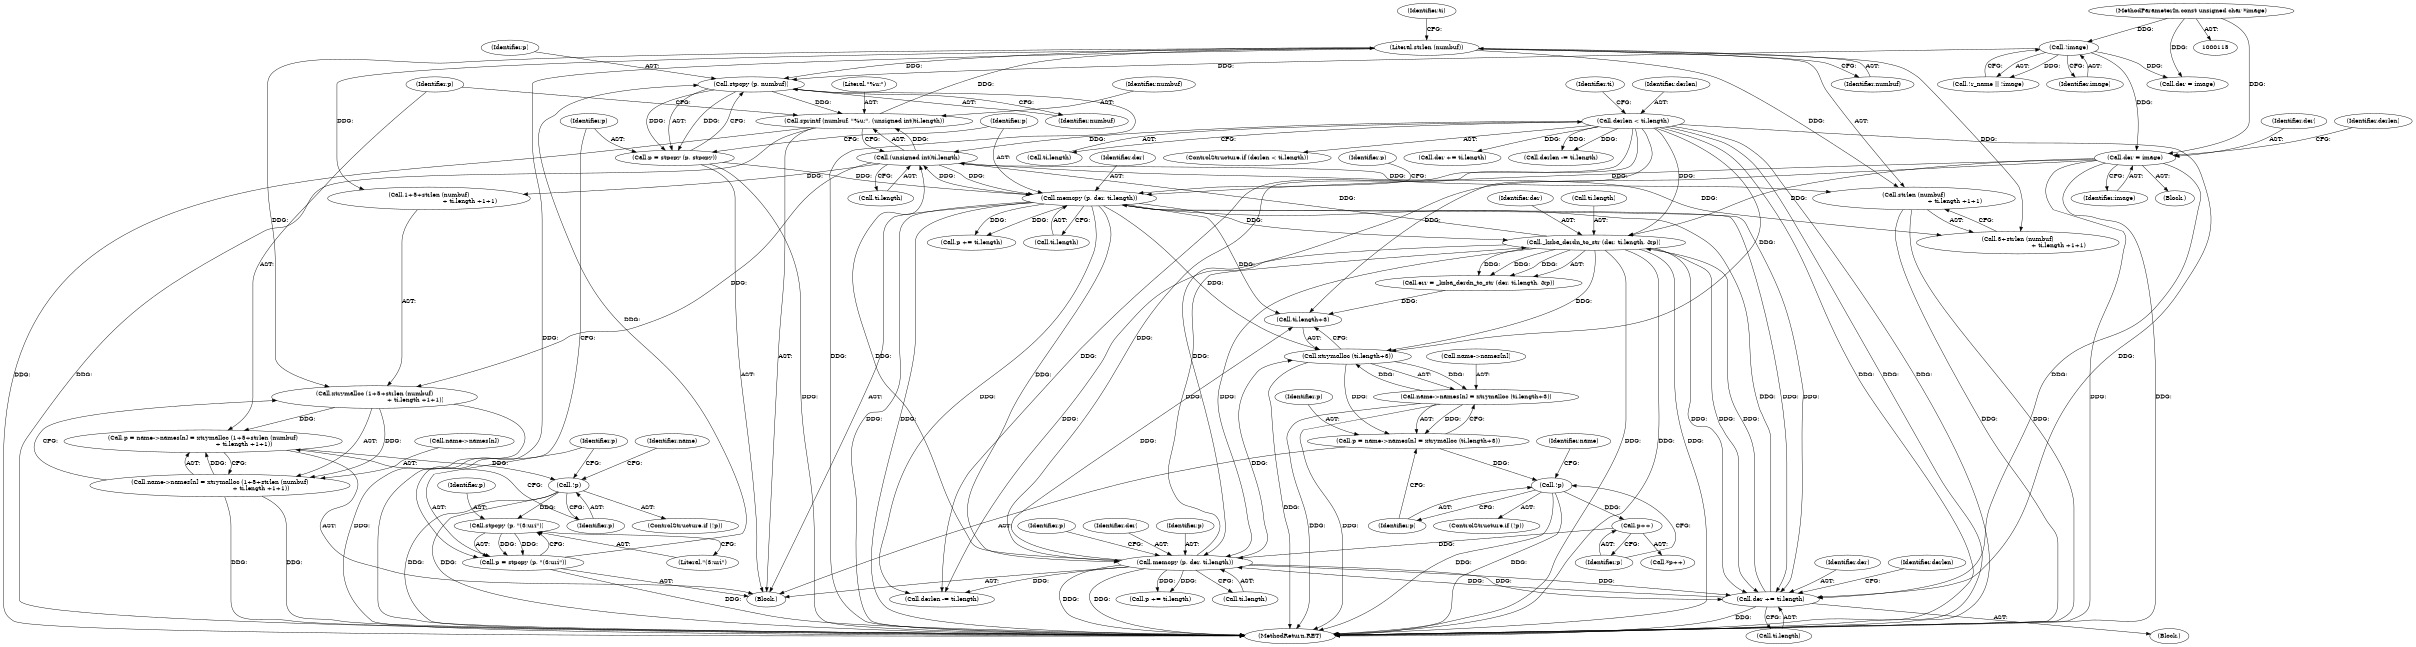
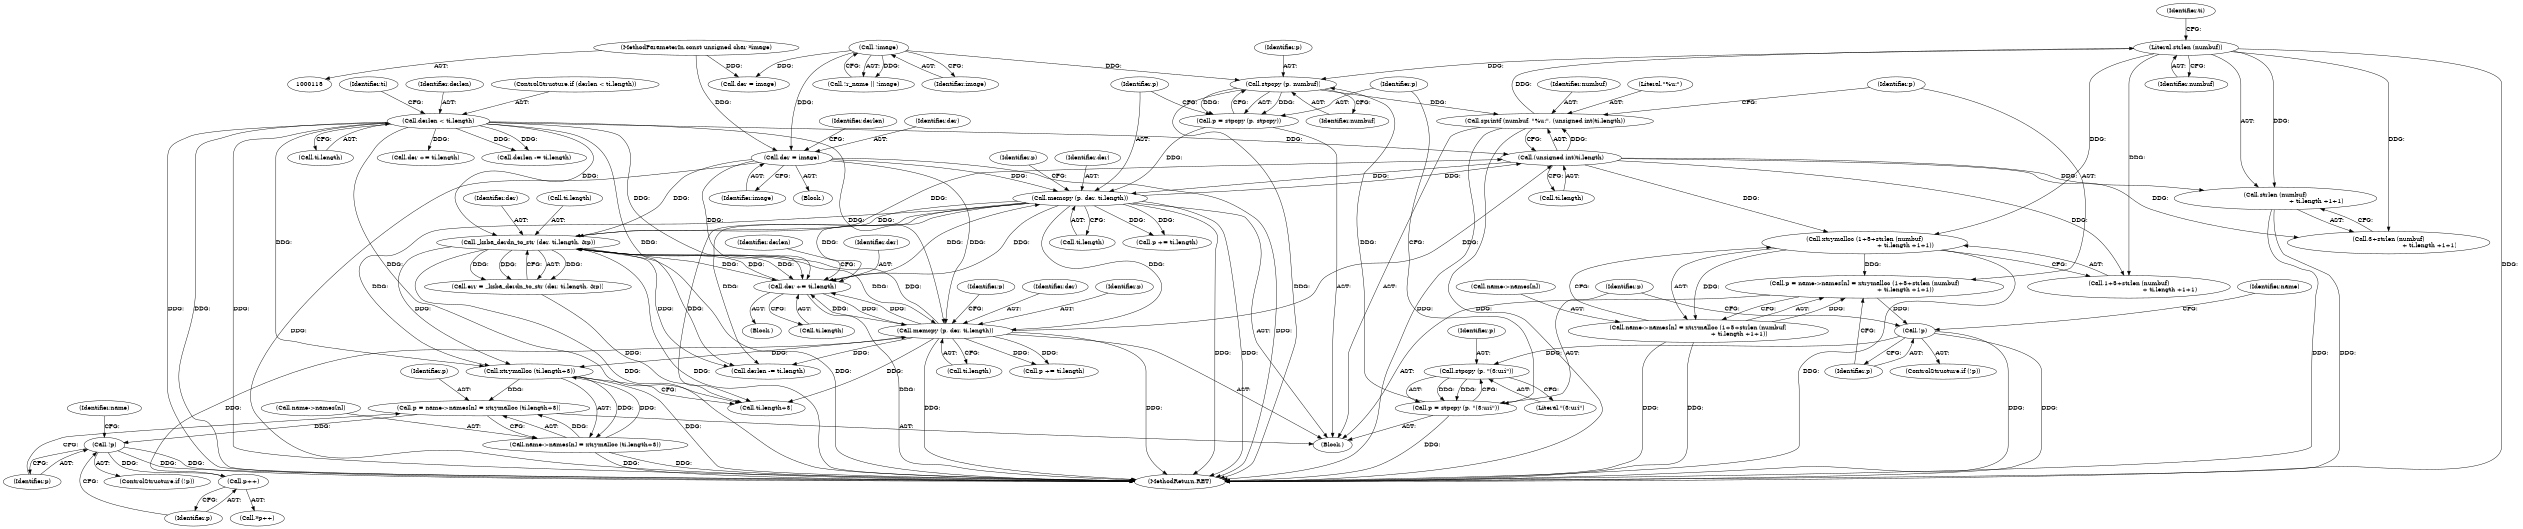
(2130, 29) -> none
(1449, 139) -> (508, 103)
none -> (2014, 260)
none -> (527, 267)
(1306, 339) -> none
(814, 584) -> none
